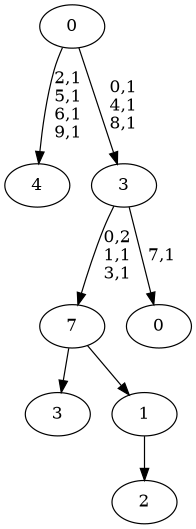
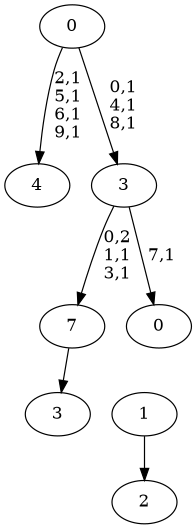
(104, 366) -> none
